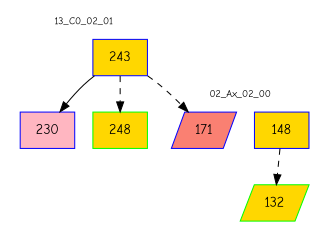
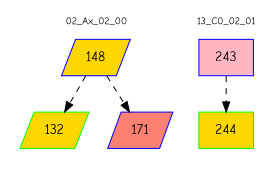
(120, 58) -> (226, 58)
(170, 94) -> (115, 90)
(47, 130) -> none
(120, 130) -> (226, 130)
(282, 130) -> (96, 58)
